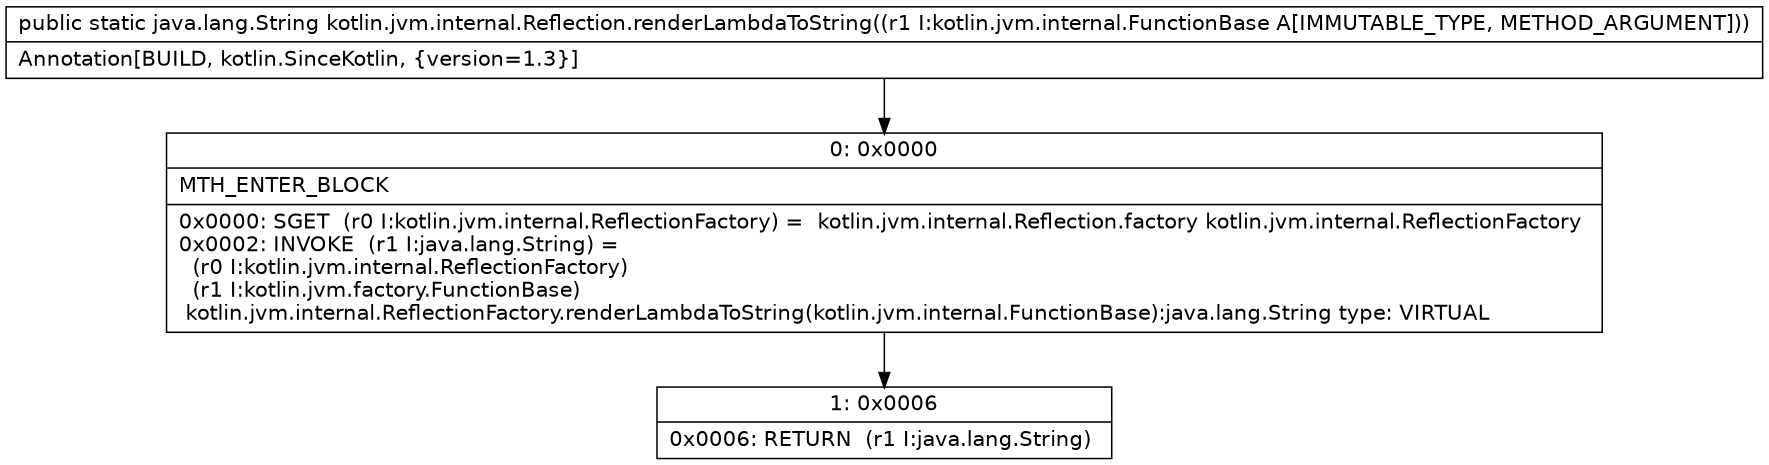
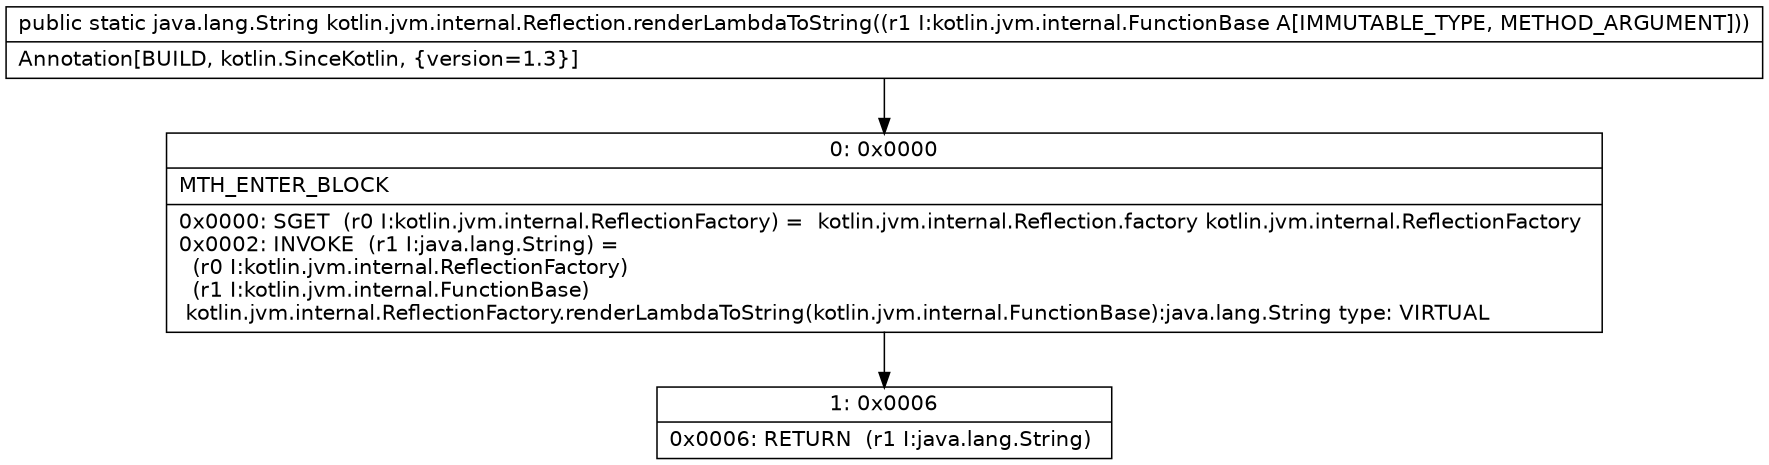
(380, 290) -> (385, 290)
